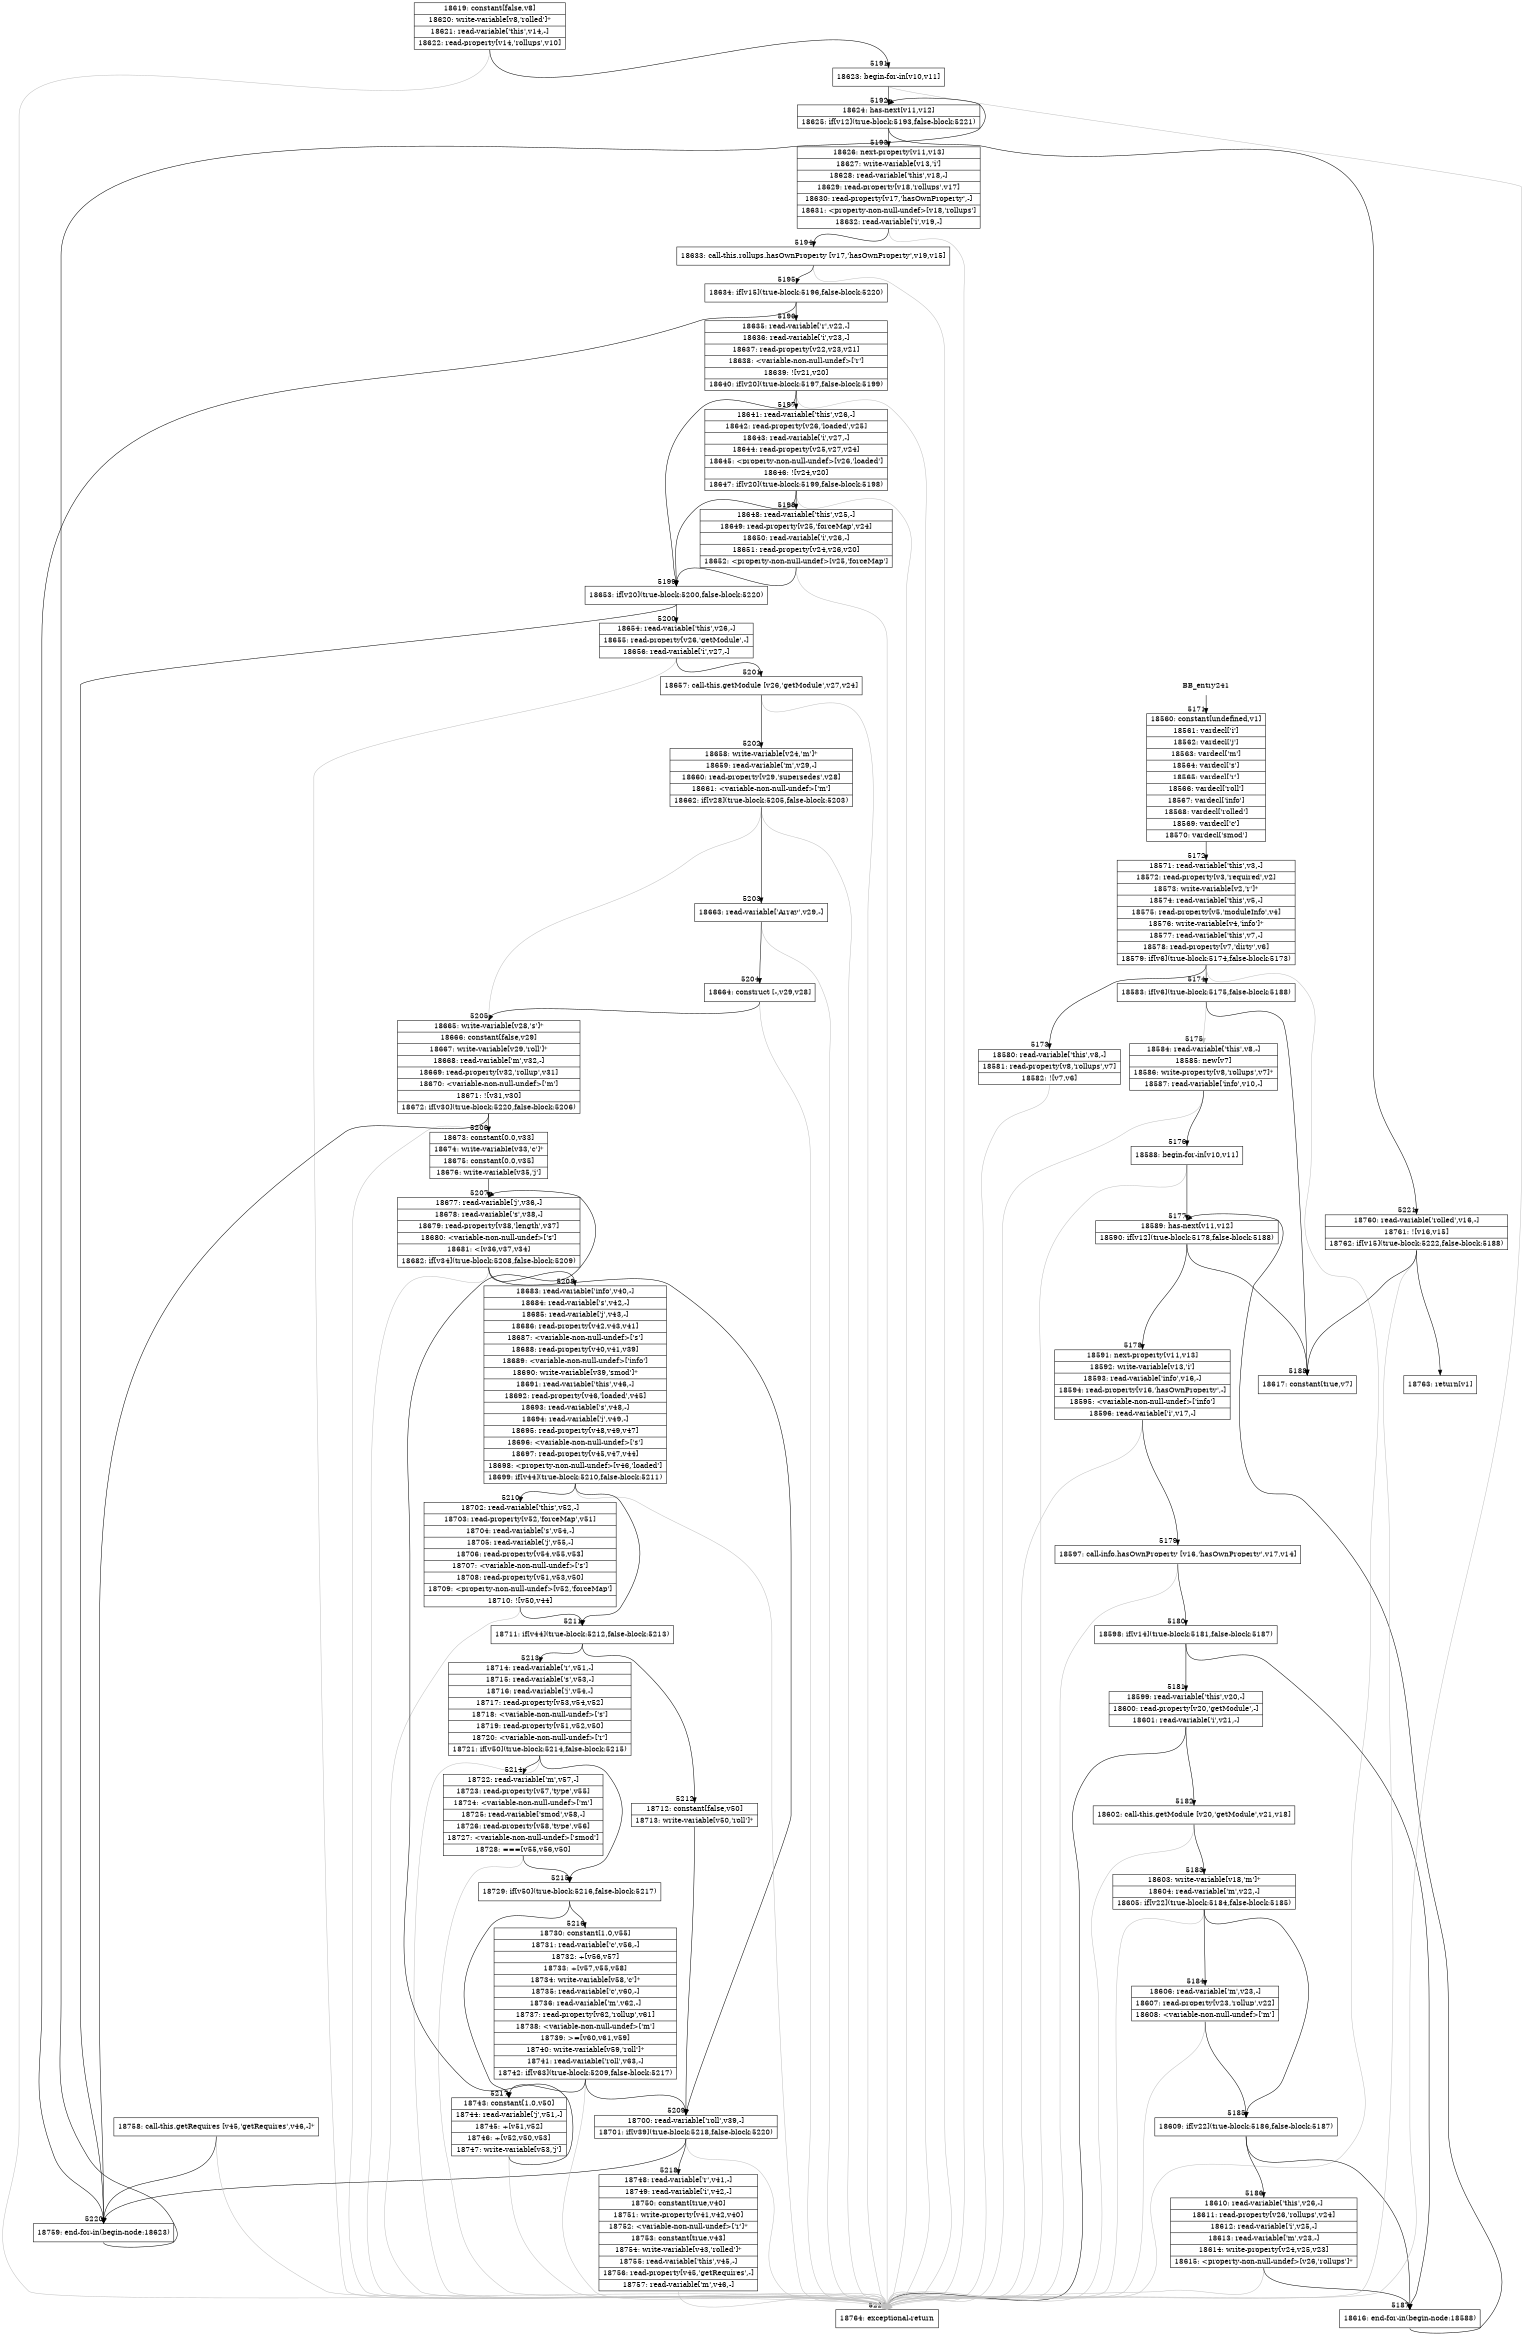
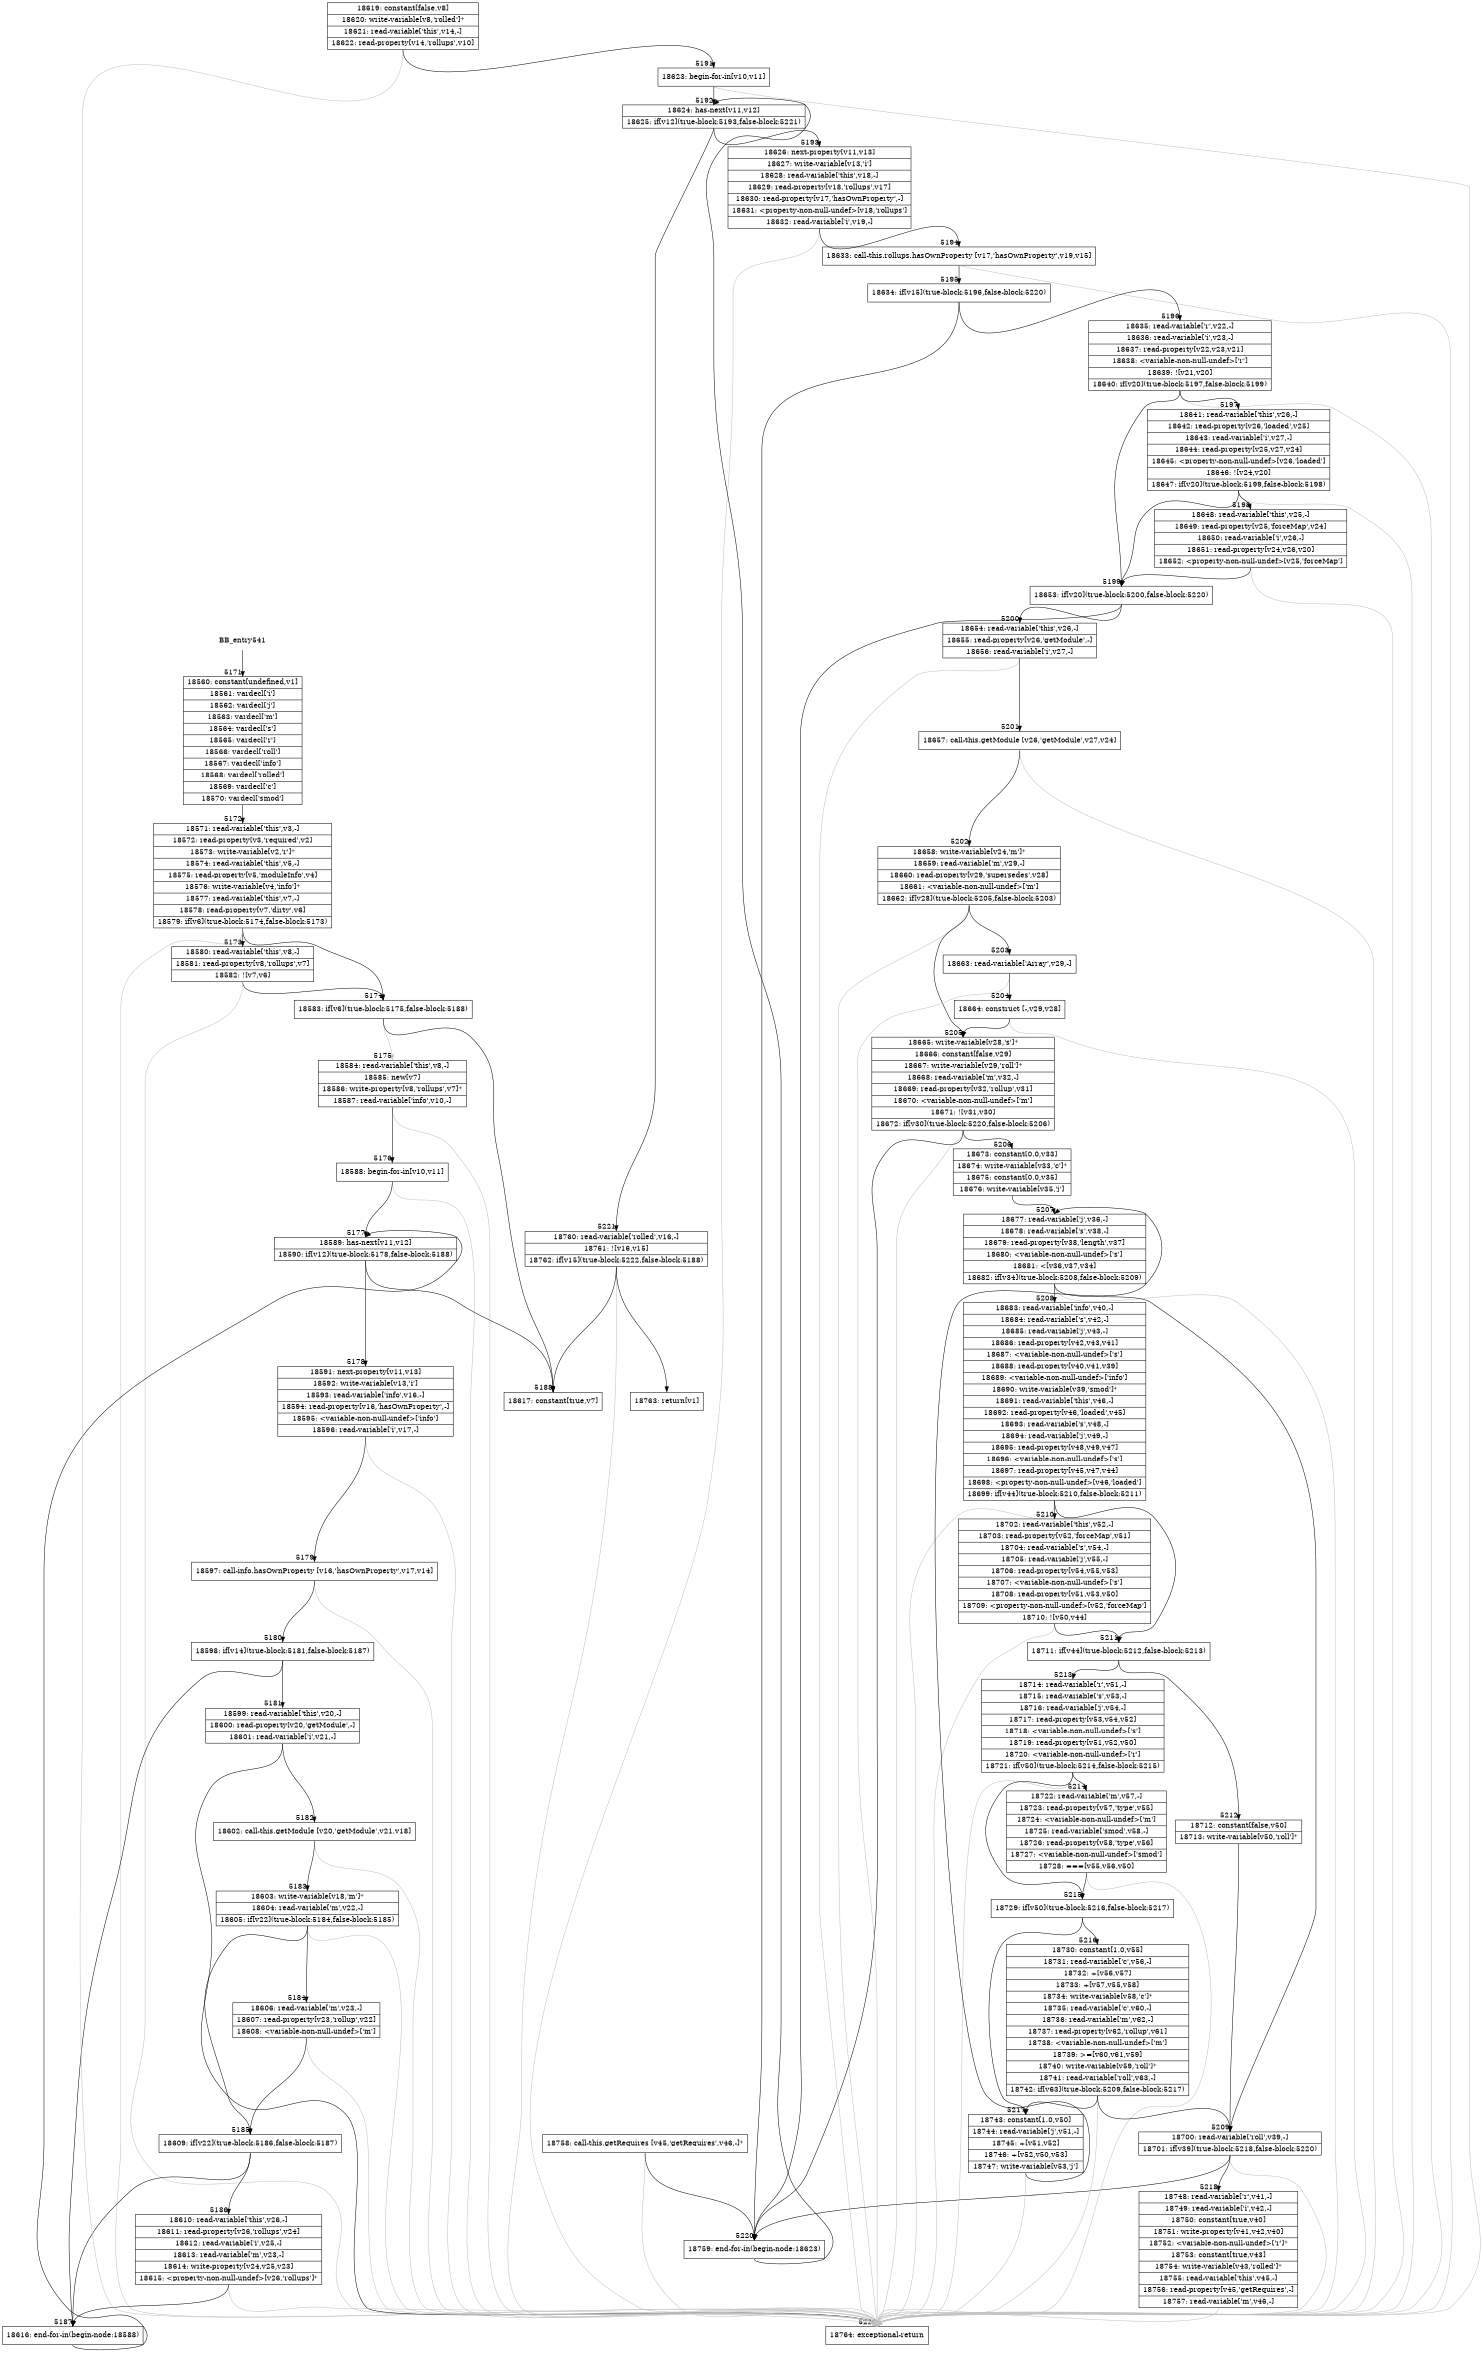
(1206, 686) -> (243, 641)
(613, 901) -> (934, 966)
none -> (311, 991)
